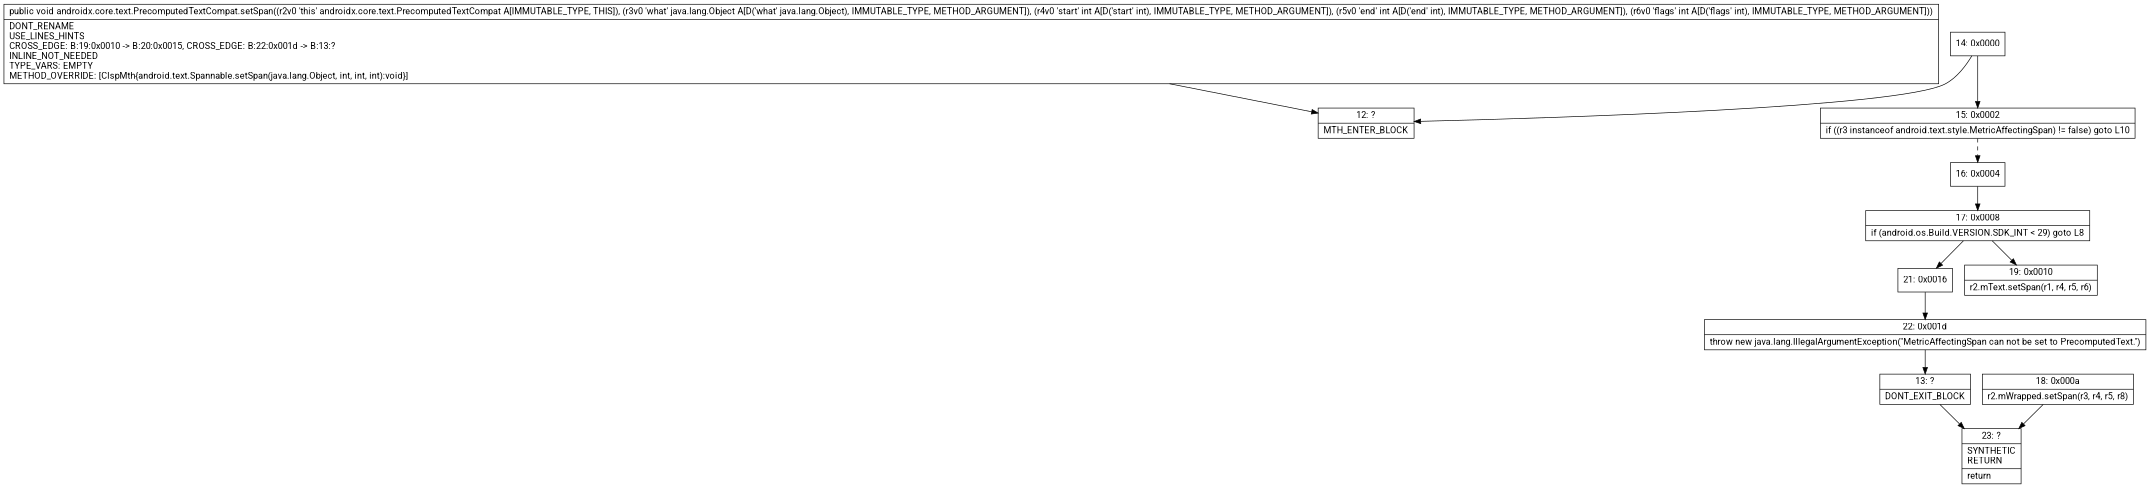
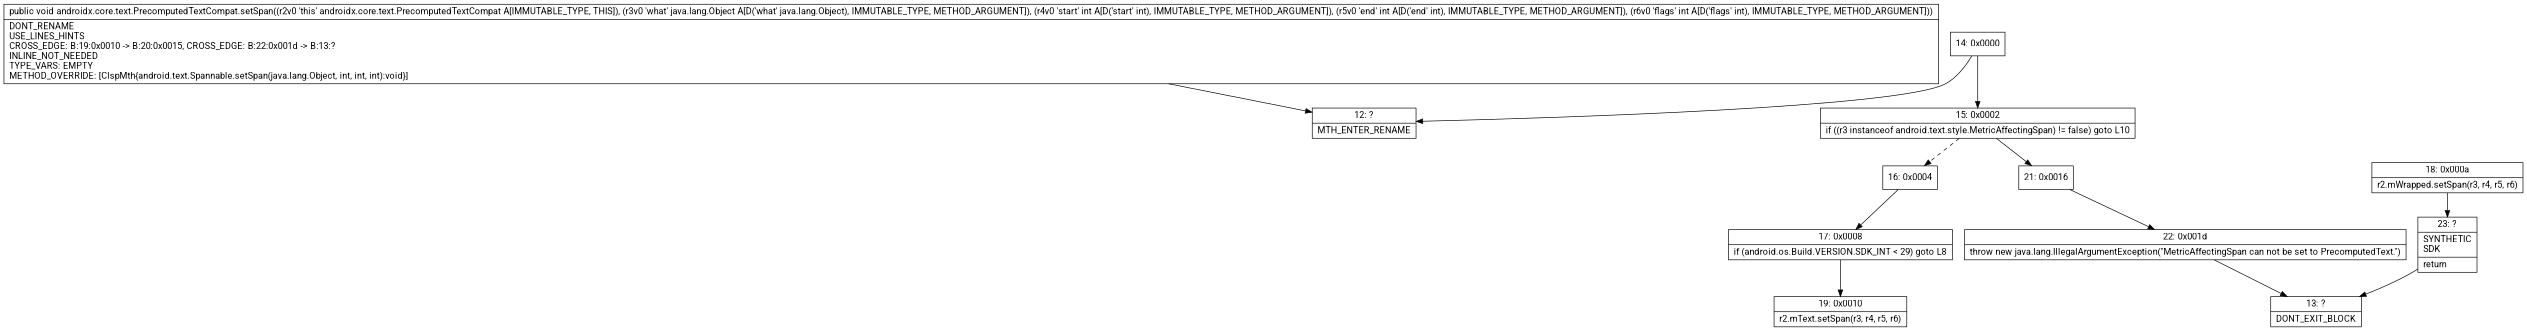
(1366, 130) -> (1364, 130)
(1952, 252) -> (2011, 150)
(2031, 287) -> (1840, 319)
(2058, 396) -> (2447, 185)
(1950, 414) -> (2392, 283)
(1985, 461) -> (2432, 249)
